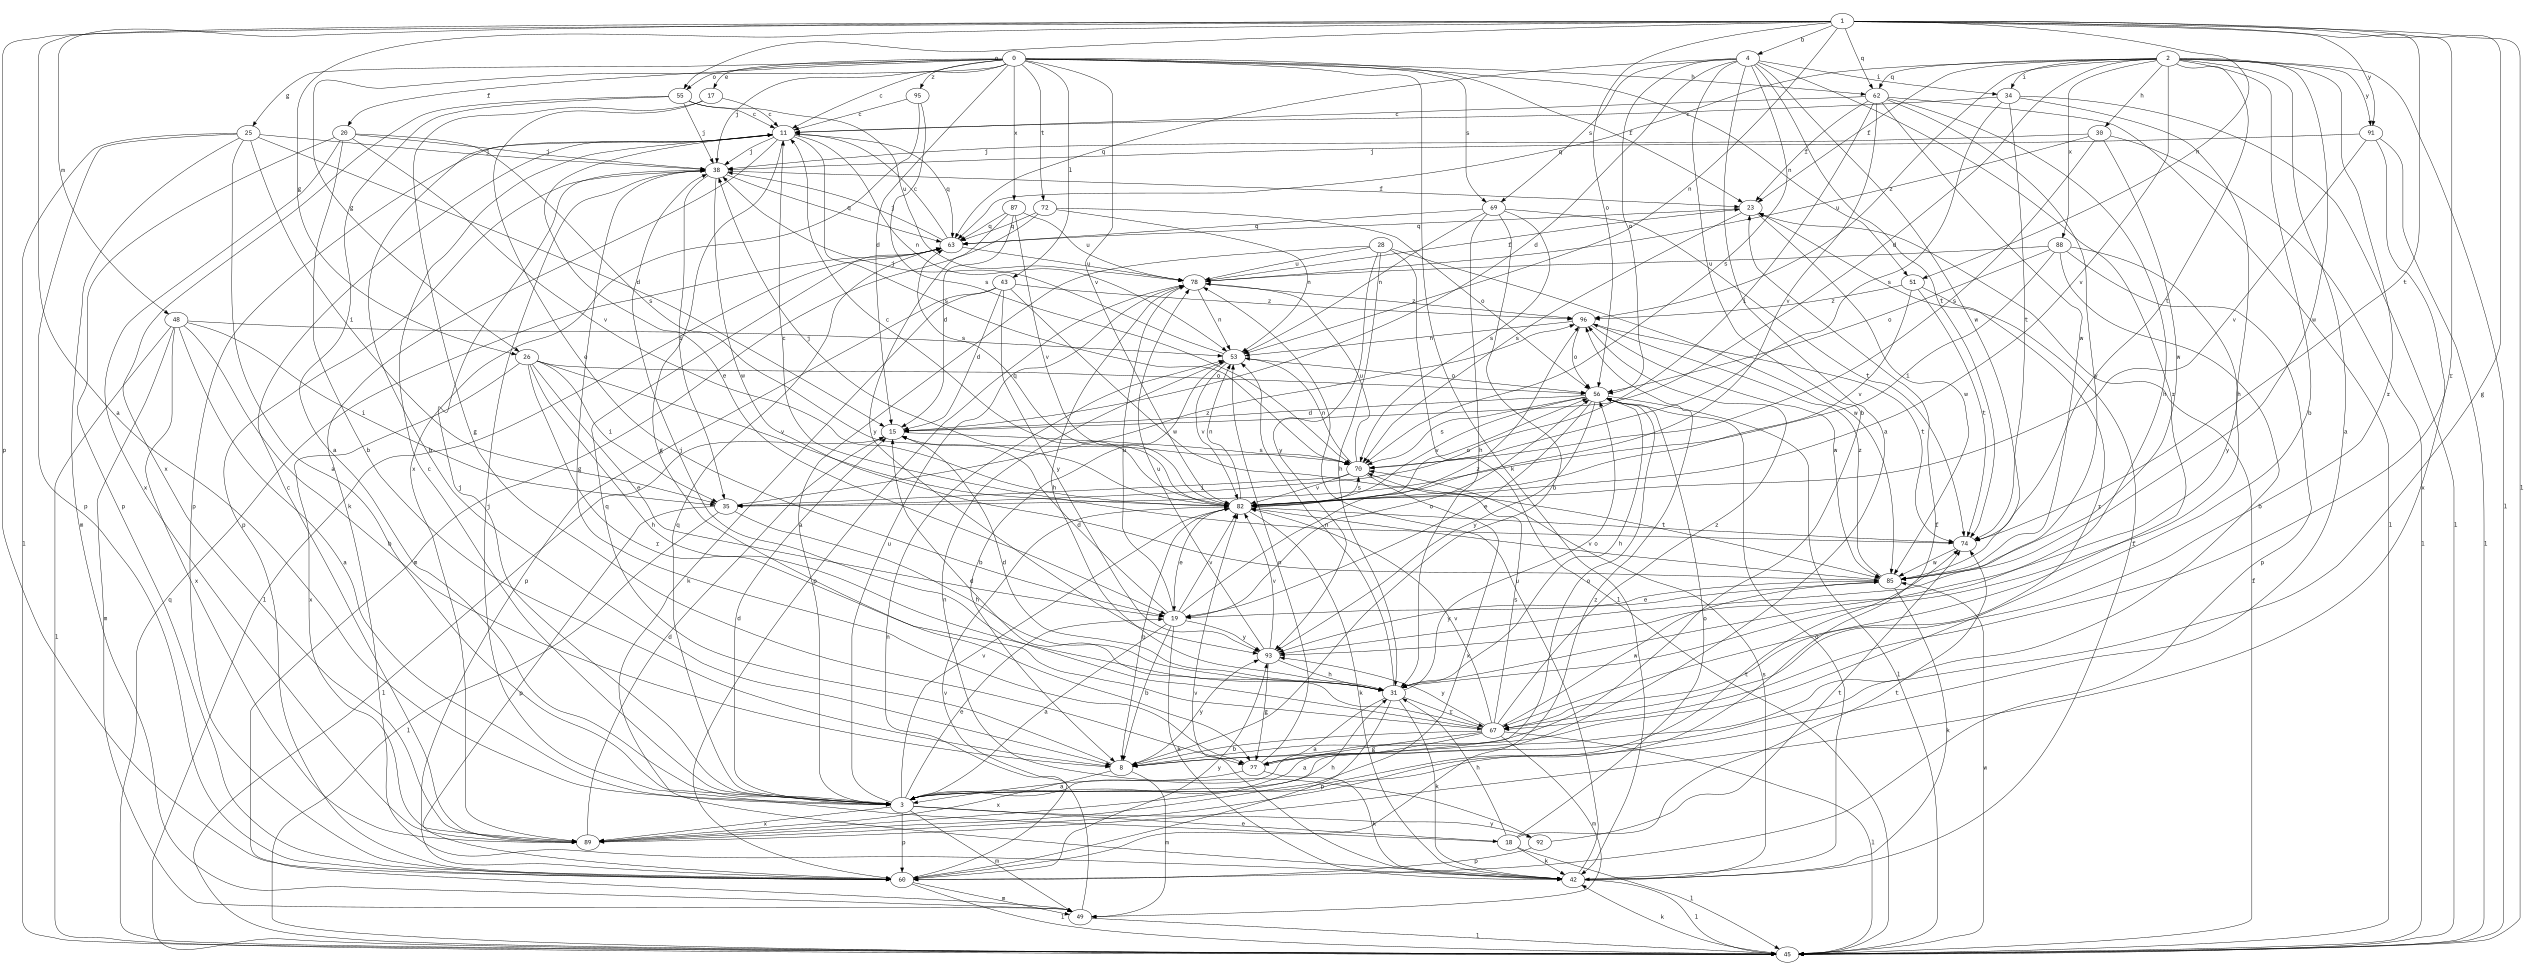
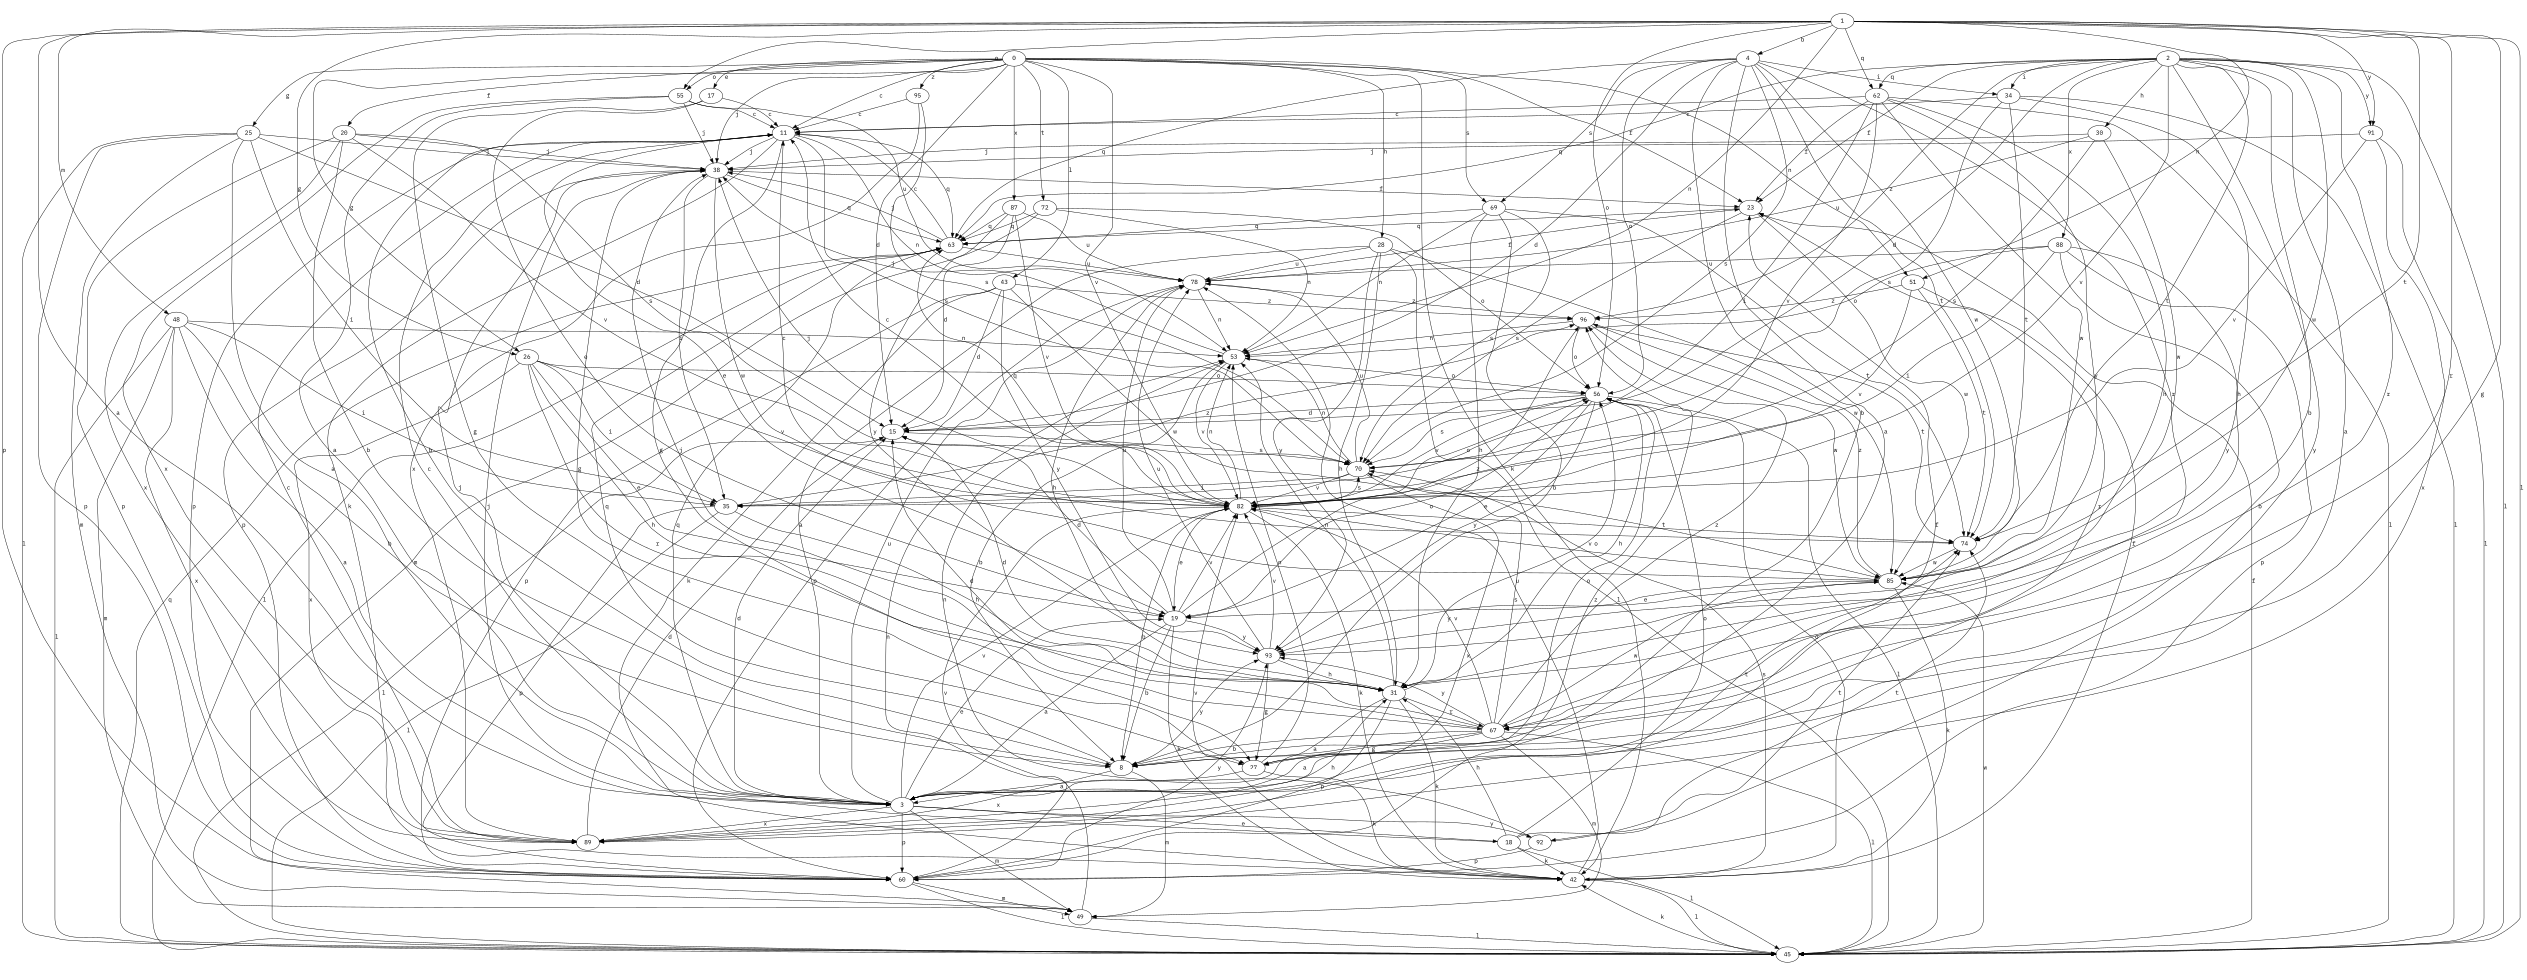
(1444, 68) -> (1339, 75)
(1845, 328) -> (1654, 324)
(964, 339) -> (964, 339)
none -> (2150, 604)
(2421, 767) -> none
